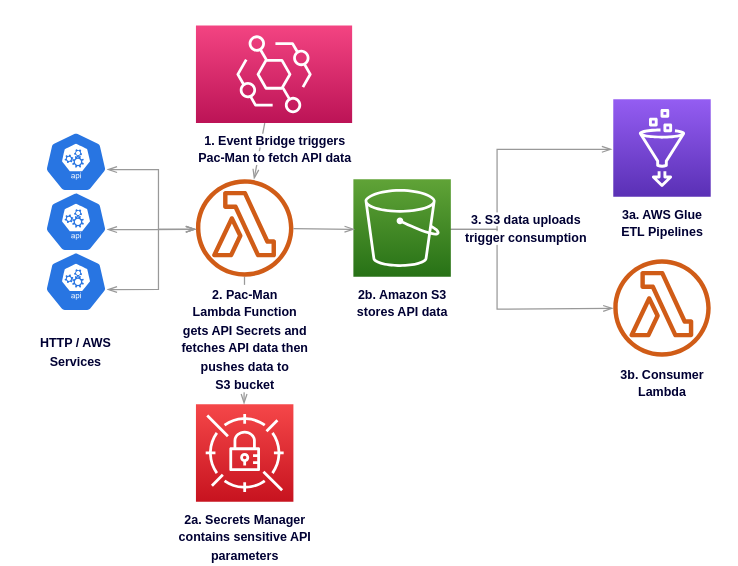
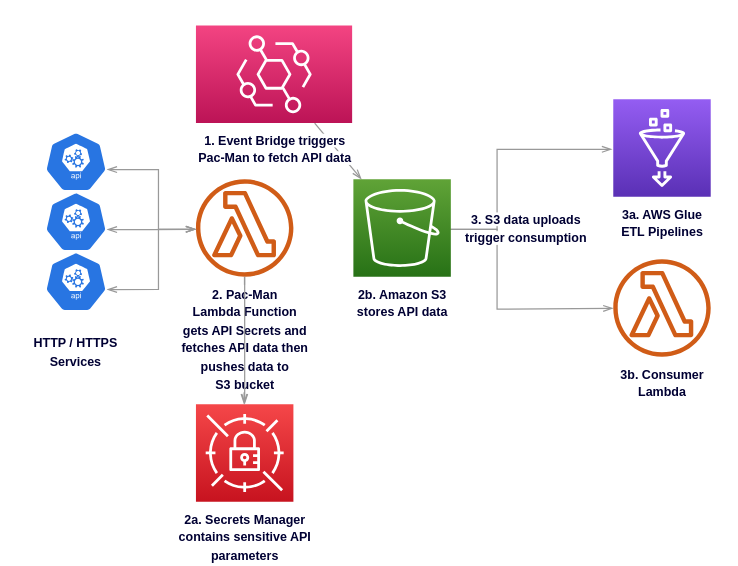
(256, 170) -> (353, 169)
(322, 229) -> (244, 402)
(76, 352) -> (76, 352)
